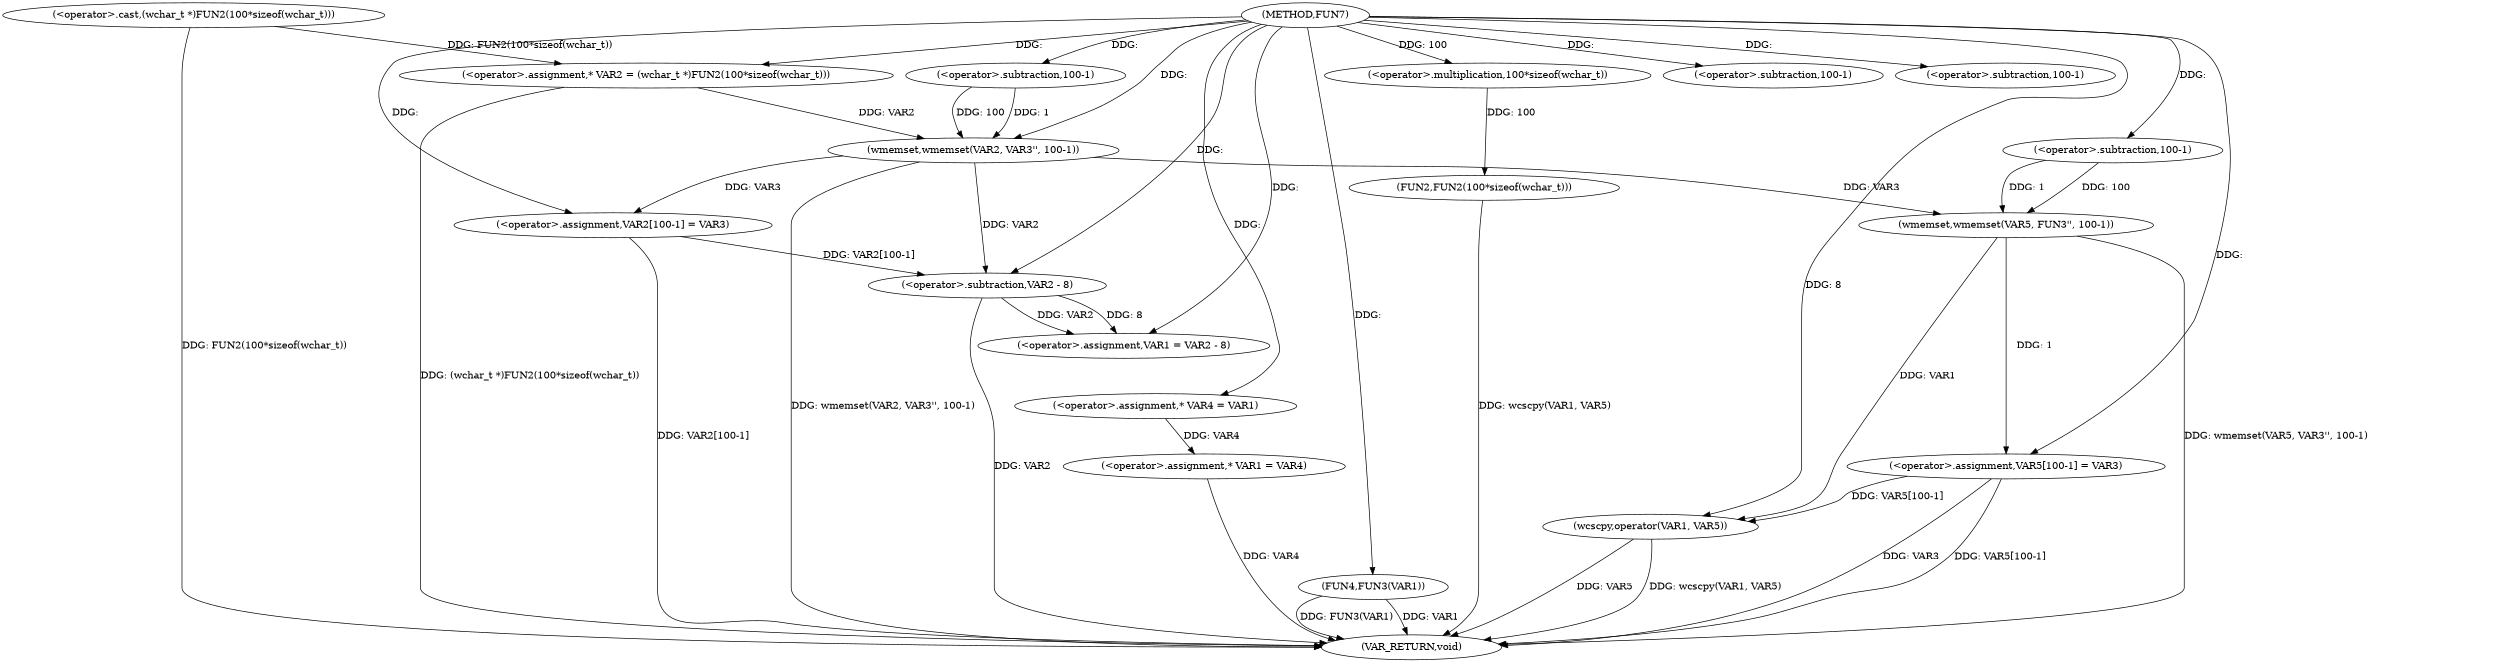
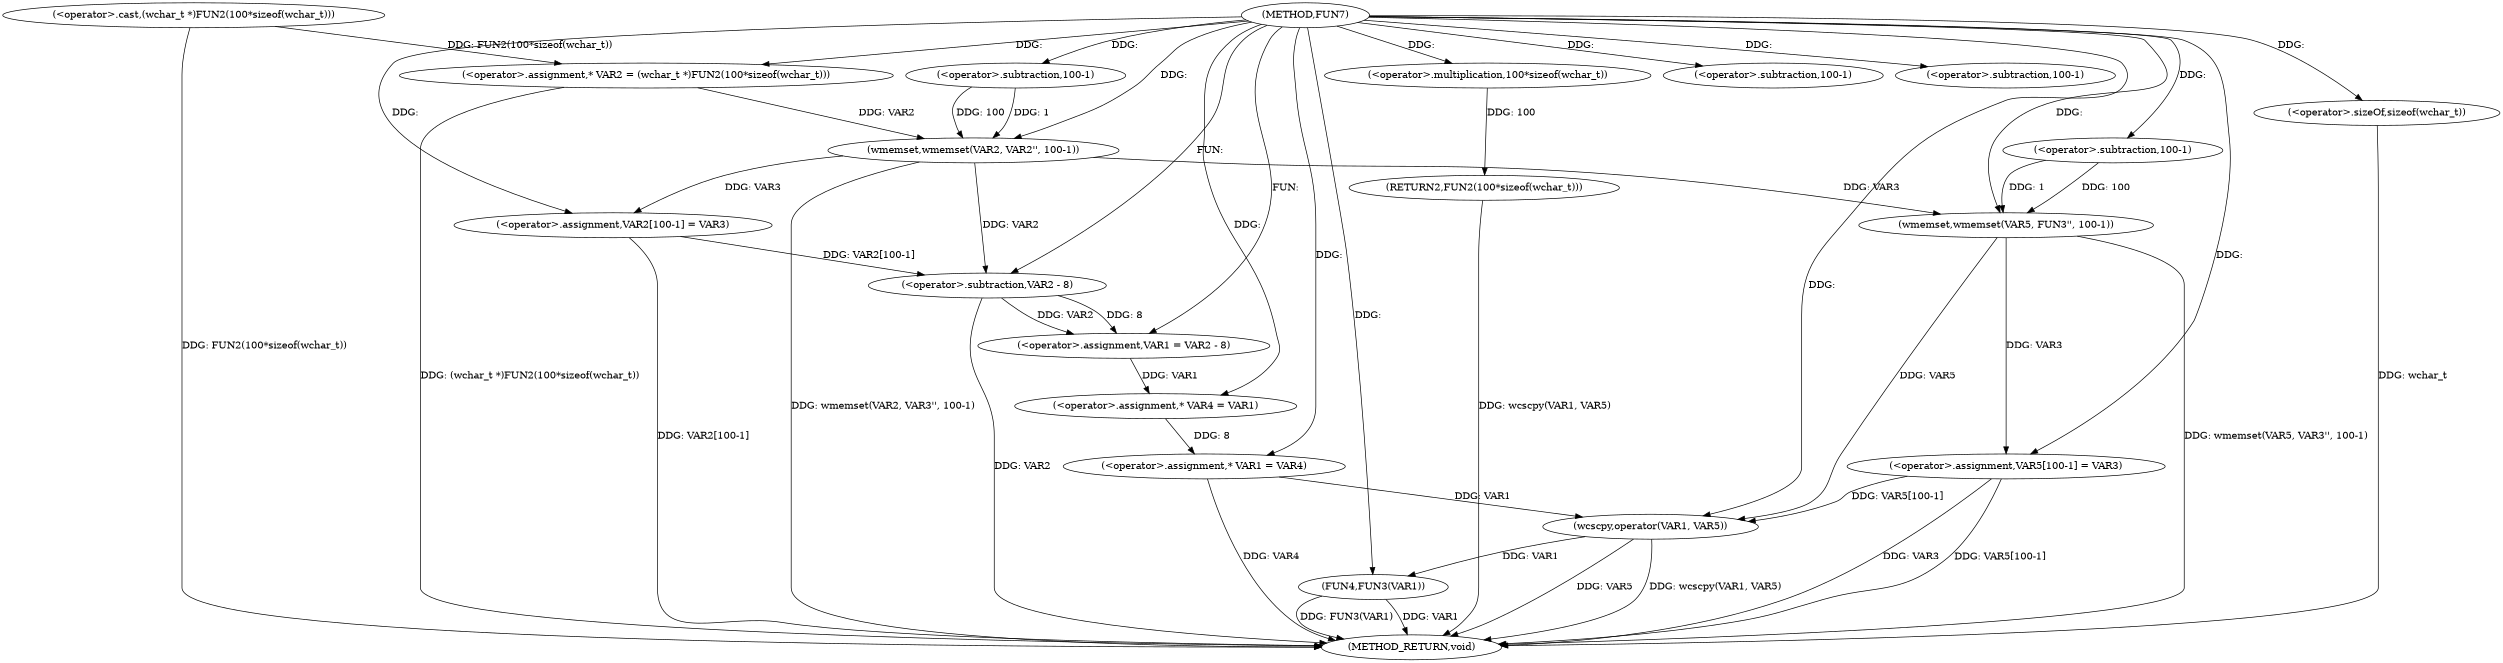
none -> (2148, 44)
(1423, 45) -> (1423, 45)
none -> (2377, 113)
(973, 150) -> (973, 150)
(1212, 150) -> (1212, 150)
(1287, 188) -> (1287, 188)
(1484, 188) -> (1484, 188)
none -> (1316, 249)
(1823, 286) -> (1823, 286)
(2035, 346) -> (2035, 346)
none -> (1138, 373)
(1928, 376) -> (1928, 376)
(1212, 436) -> (1212, 436)
none -> (1427, 497)
none -> (1499, 552)
(1411, 647) -> (1411, 647)
